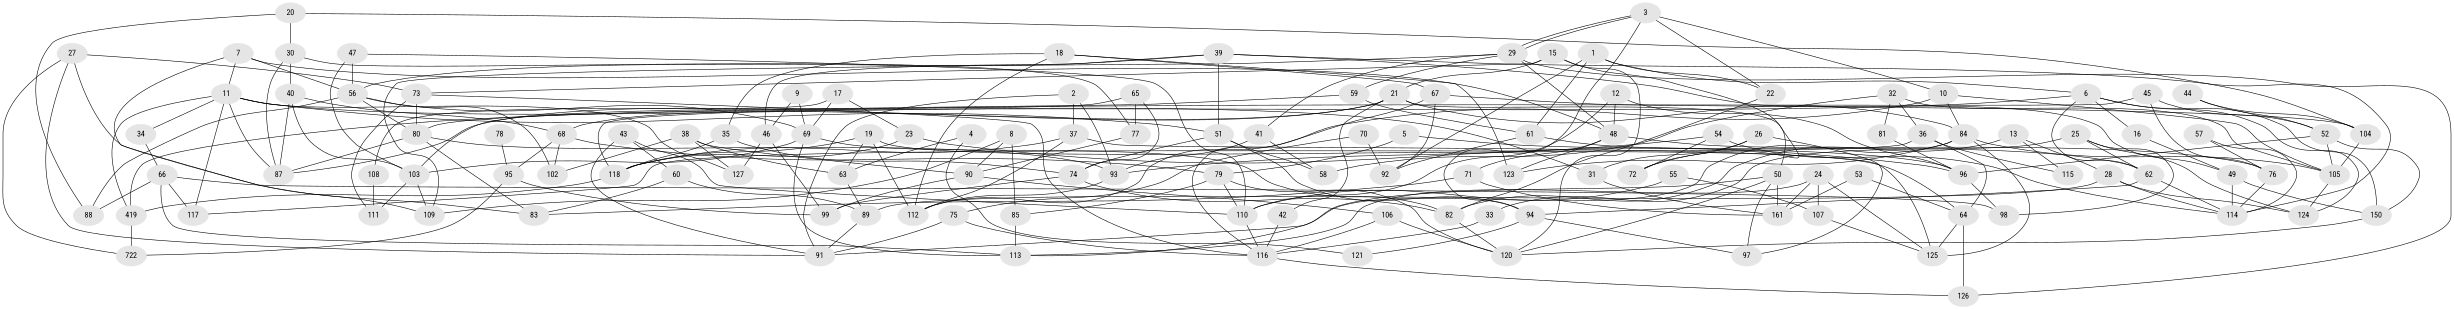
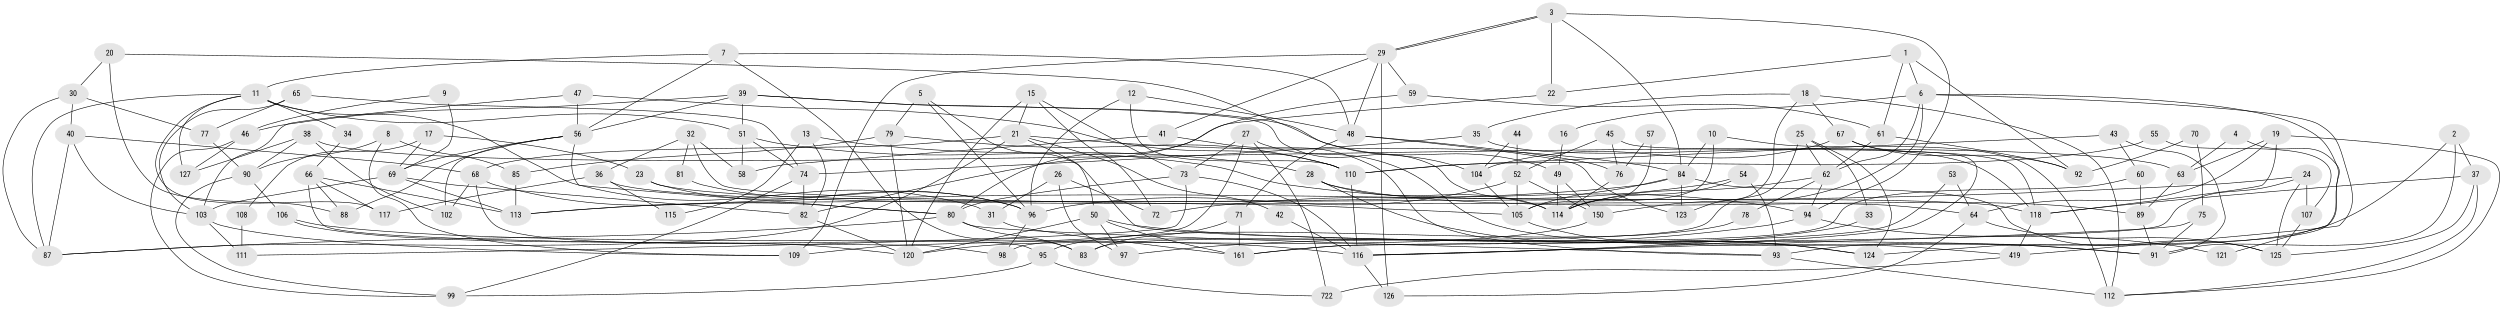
(1802, 53) -> (1634, 78)
(125, 121) -> (1444, 240)
(968, 159) -> (609, 204)
none -> (1786, 195)
